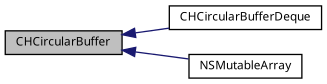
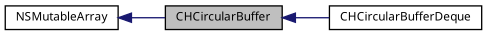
(162, 55) -> (148, 18)
